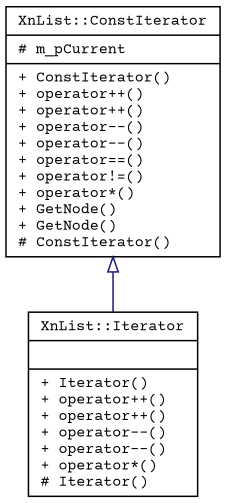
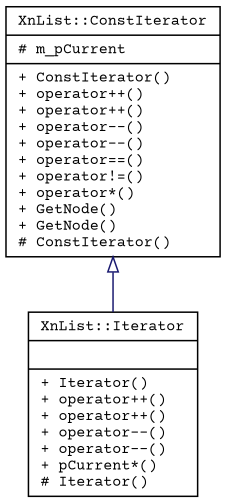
(100, 465) -> (100, 465)
